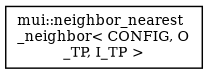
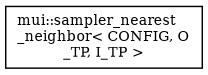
(104, 37) -> (104, 37)
